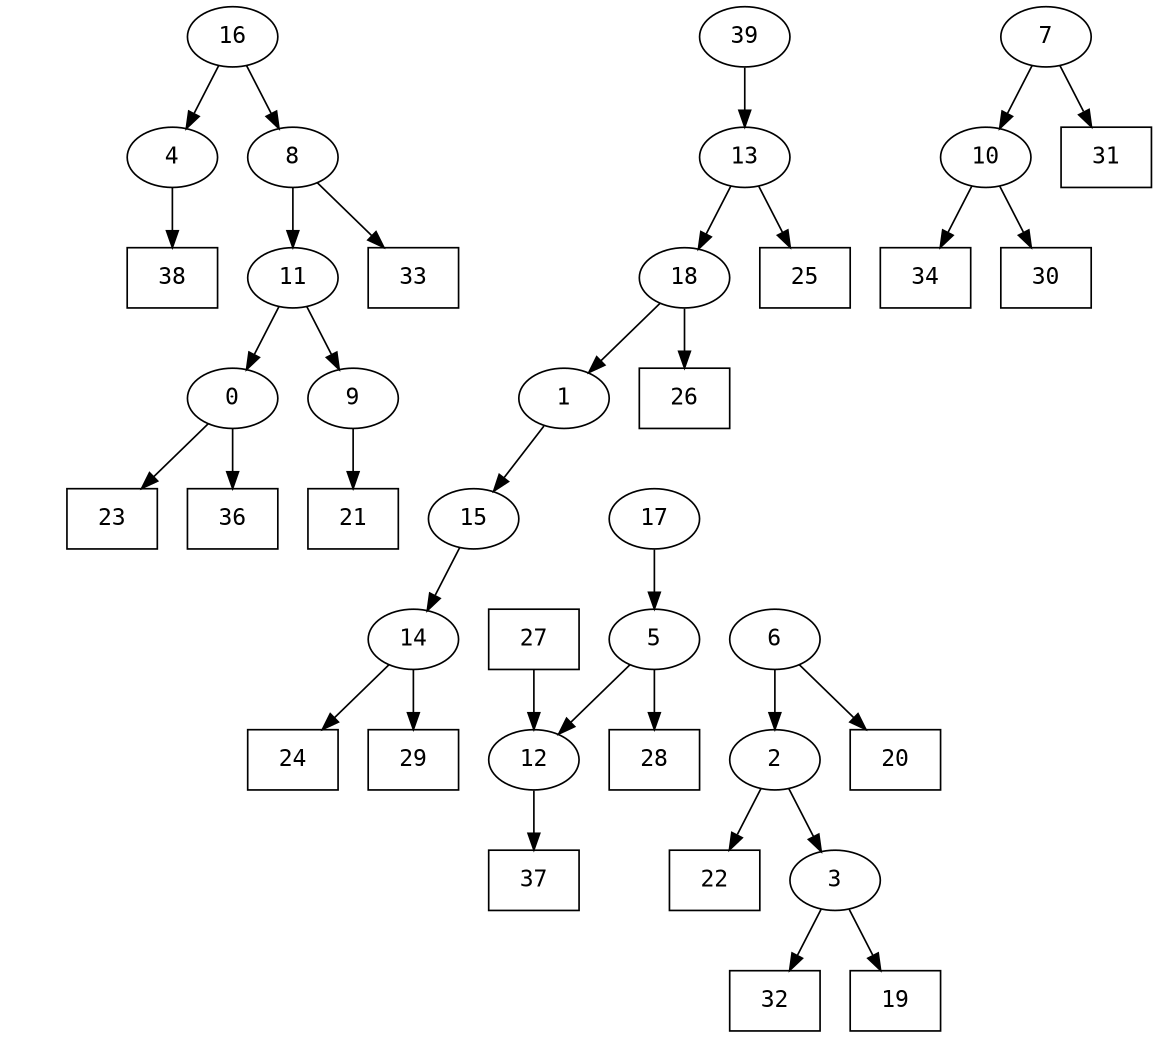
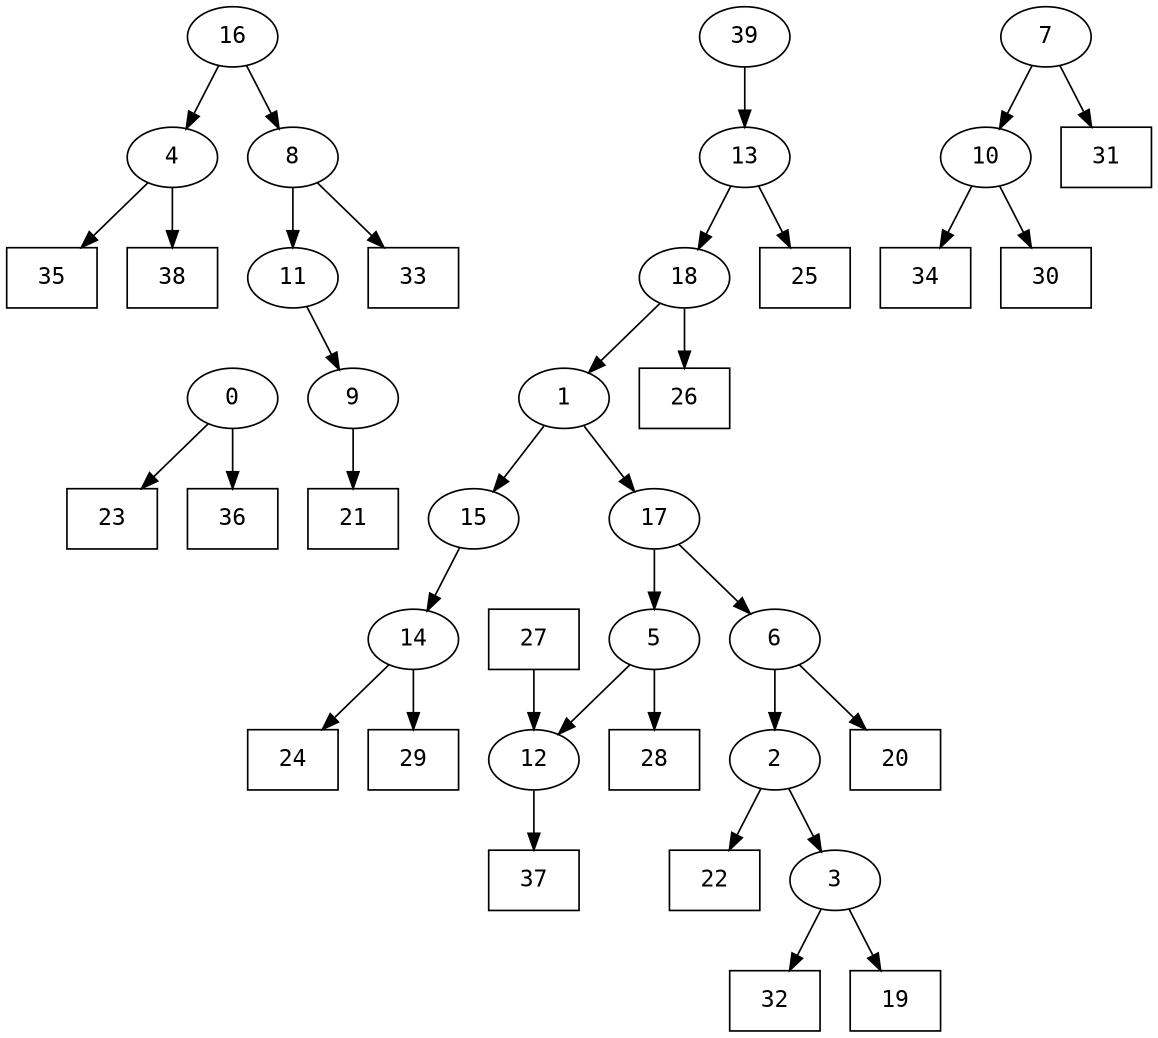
none -> (52, 278)
(267, 331) -> none
none -> (604, 452)
none -> (708, 573)
